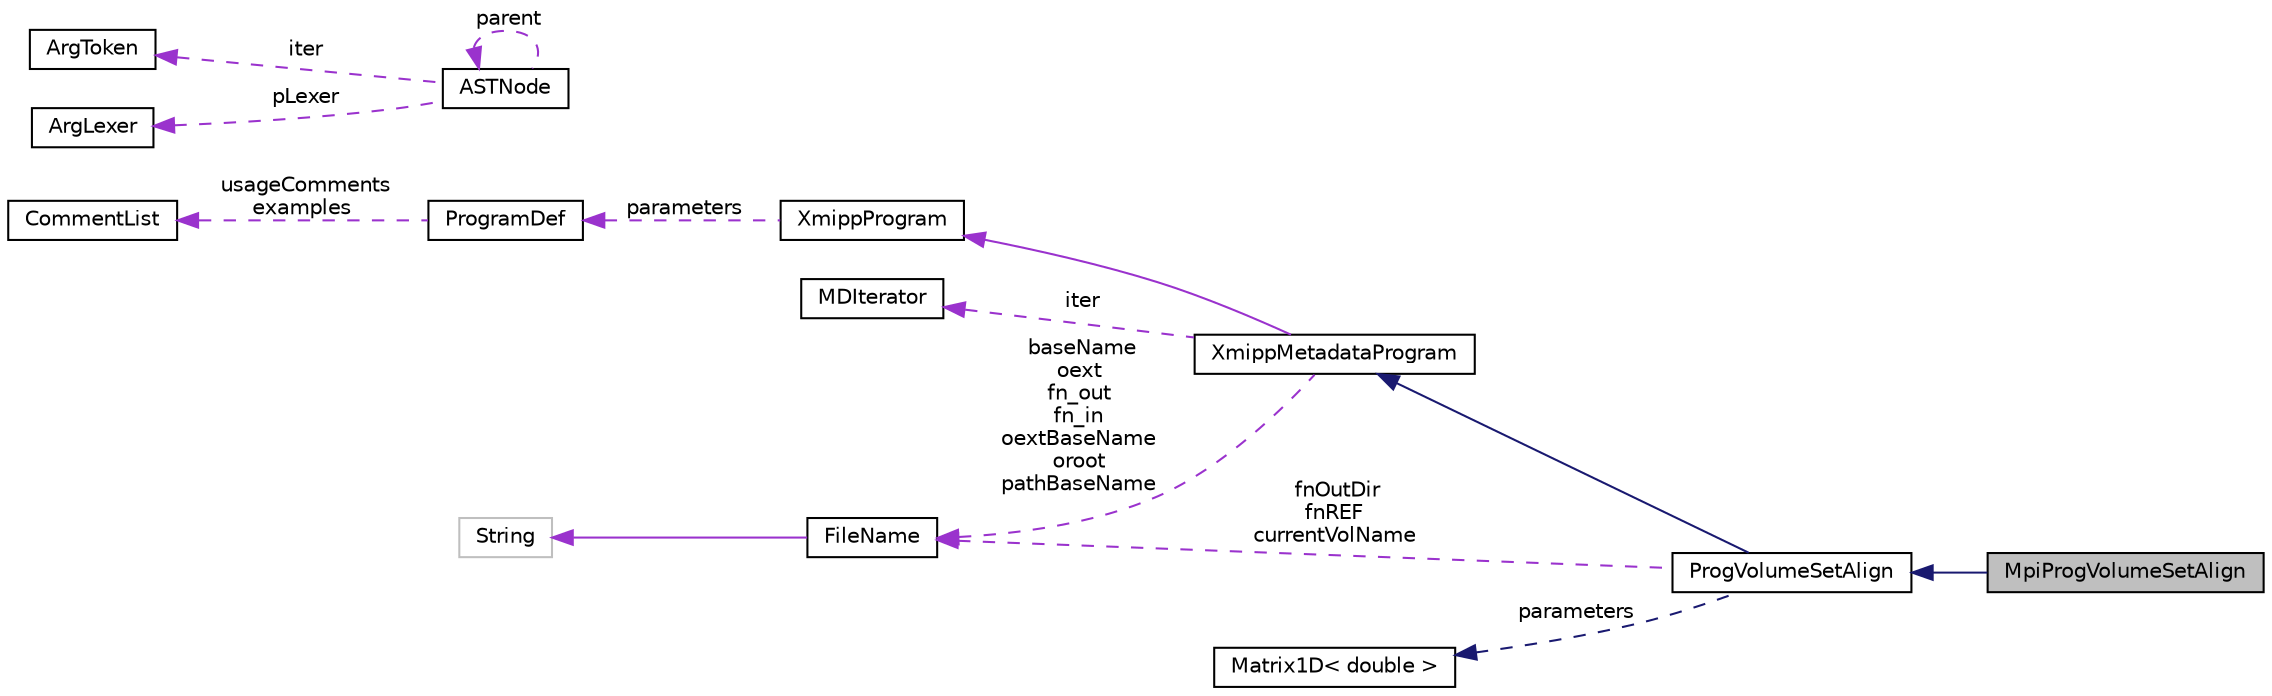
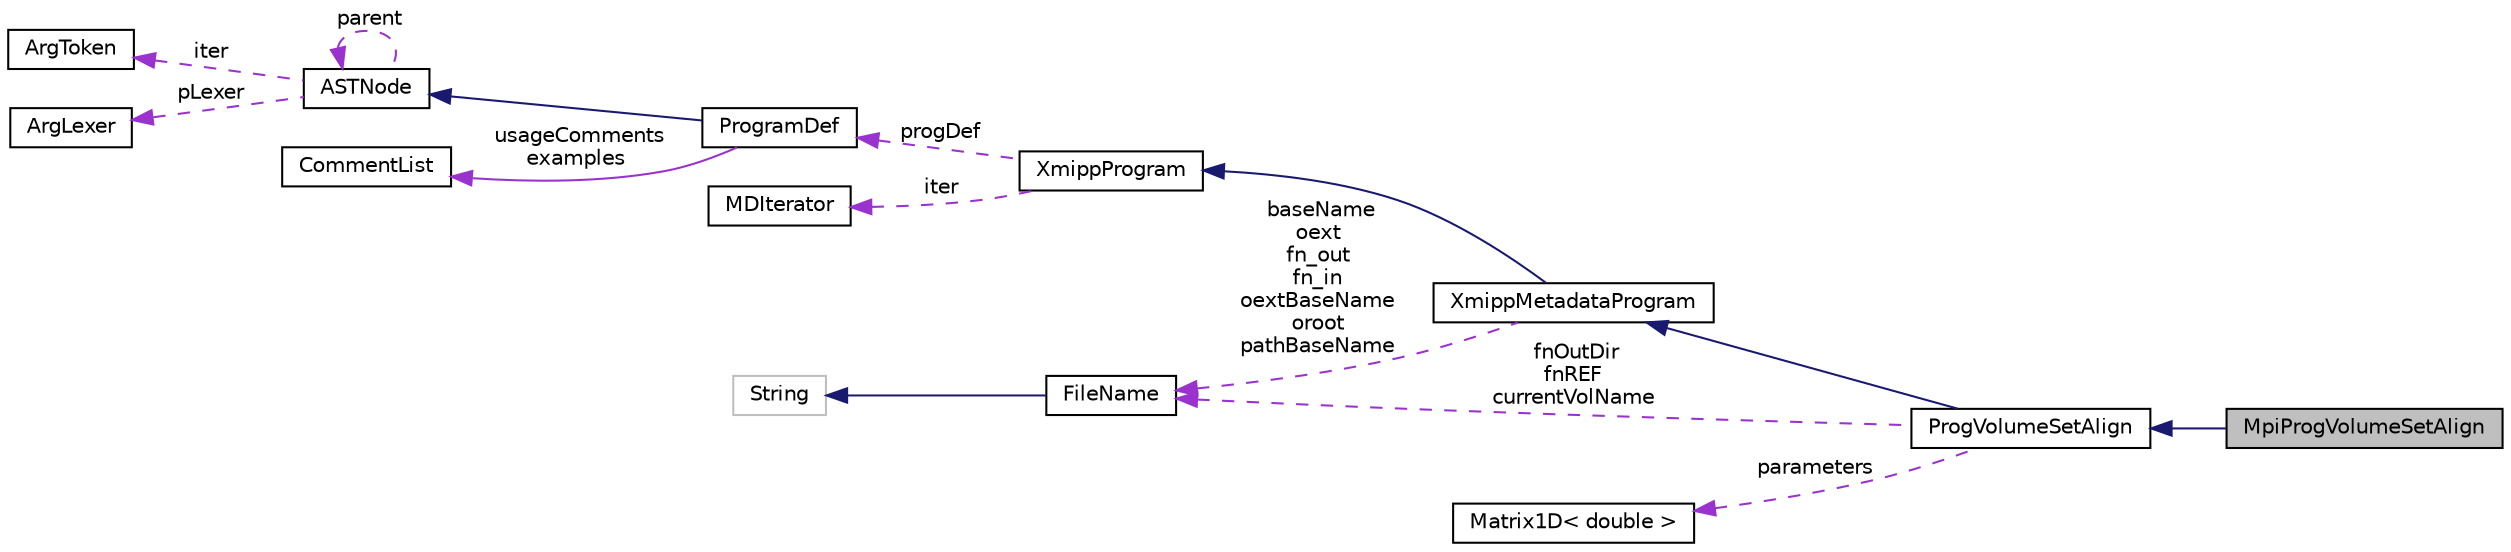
none -> (576, 108)
(682, 209) -> (938, 133)
(313, 220) -> (607, 178)
(1141, 277) -> (1395, 199)
(1080, 324) -> (953, 203)
(690, 538) -> (947, 395)
(1609, 630) -> (1848, 486)
